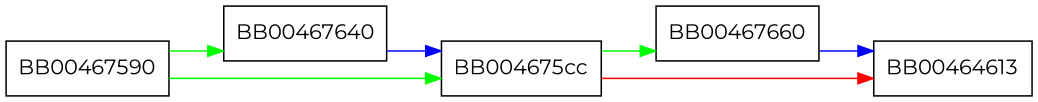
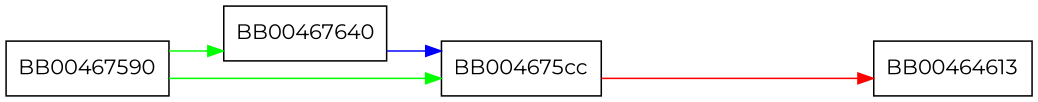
(738, 33) -> none
